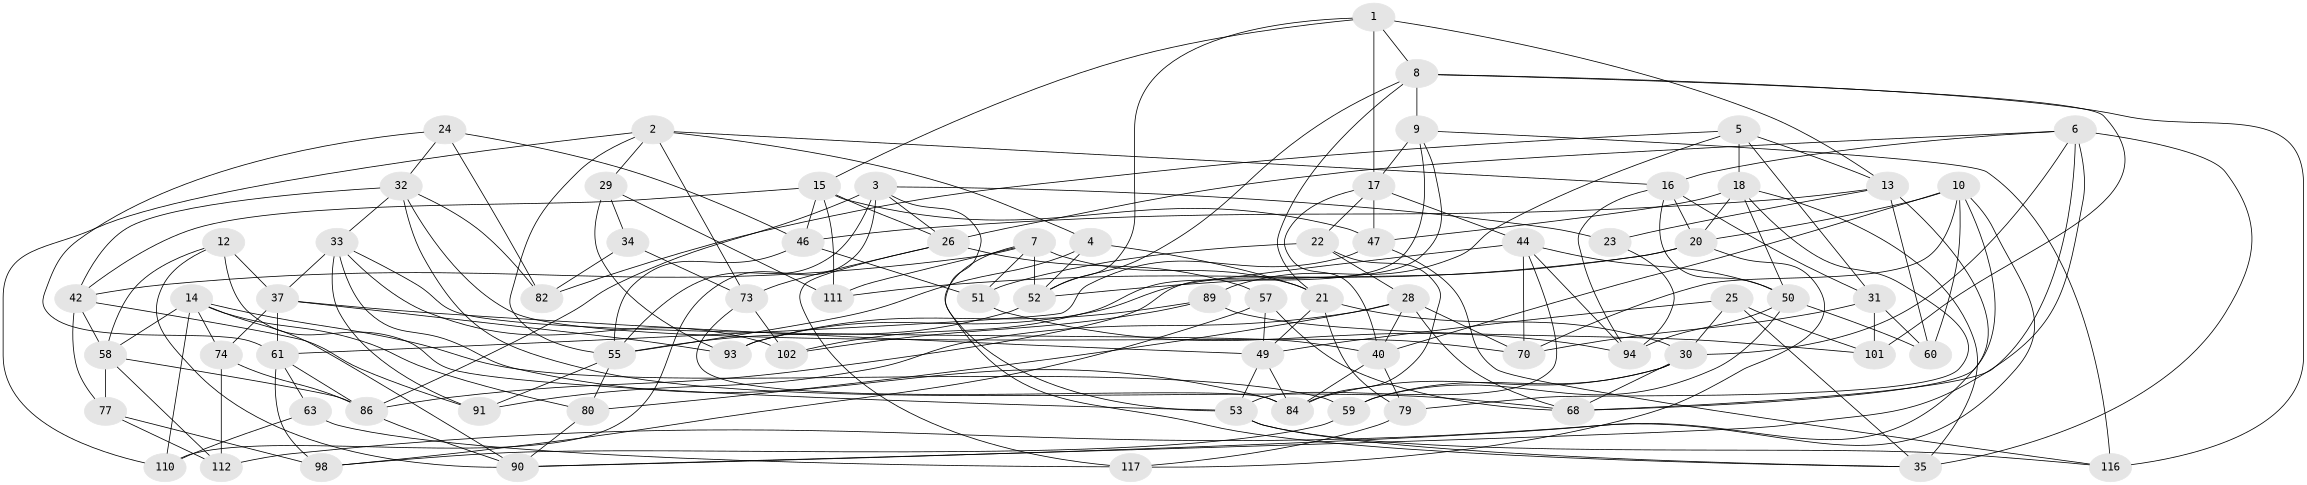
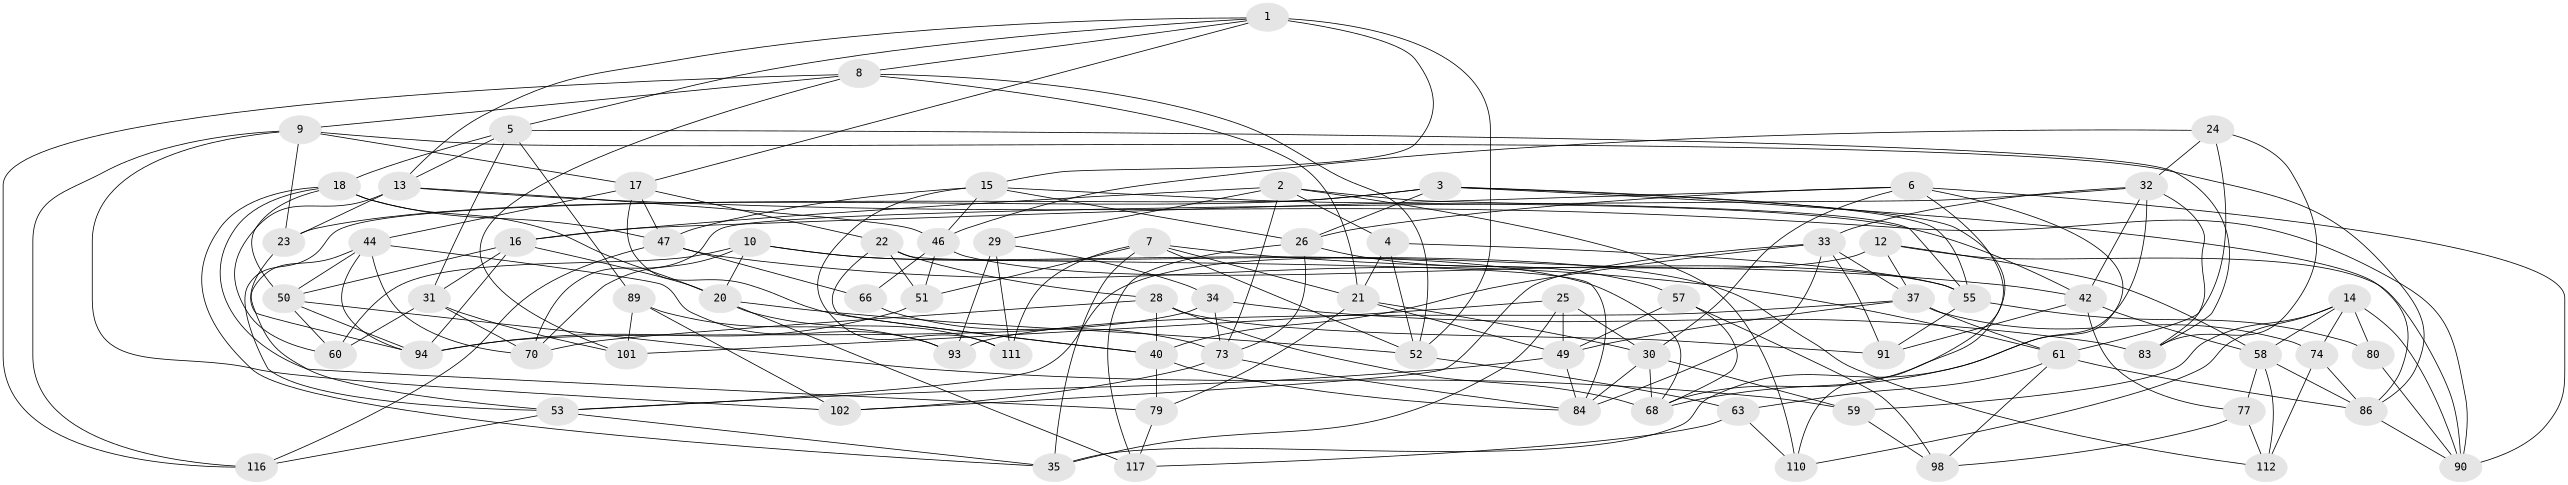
none -> (885, 52)
none -> (292, 184)
(1655, 275) -> (949, 330)
(542, 299) -> (2145, 355)
none -> (866, 299)
(828, 334) -> (1578, 379)
none -> (820, 335)
(1020, 363) -> none
